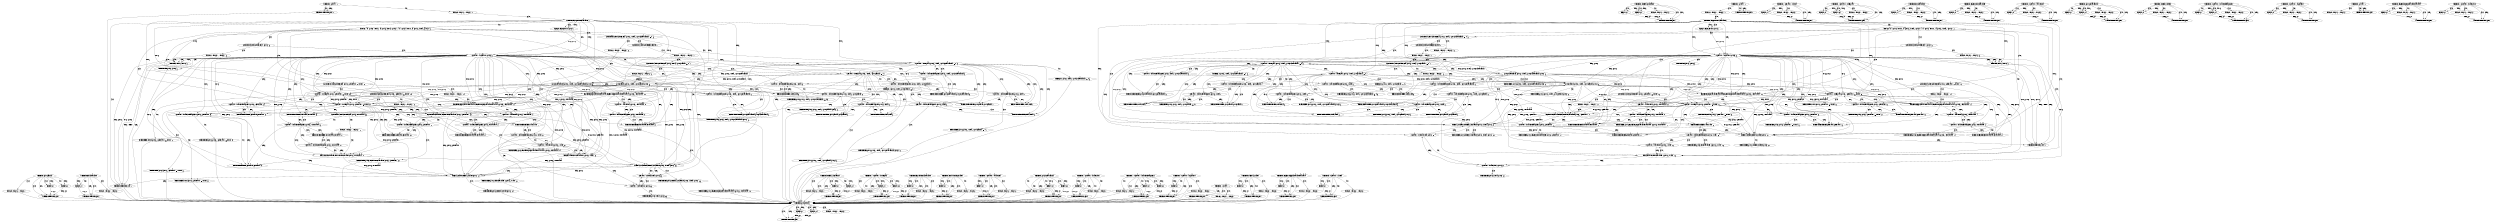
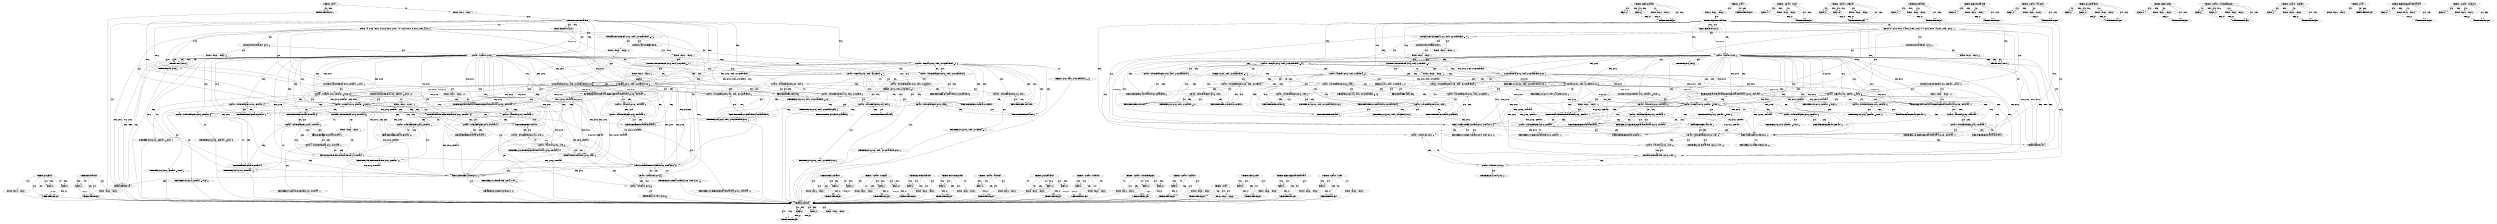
none -> (238, 171)
none -> (299, 191)
